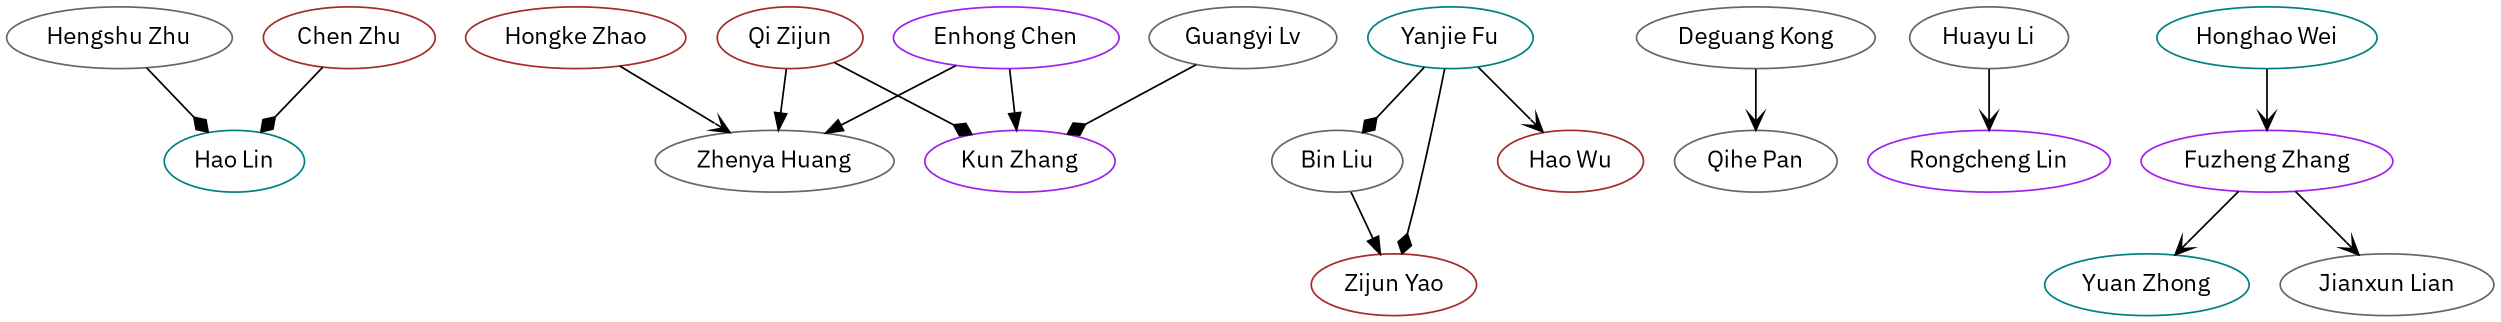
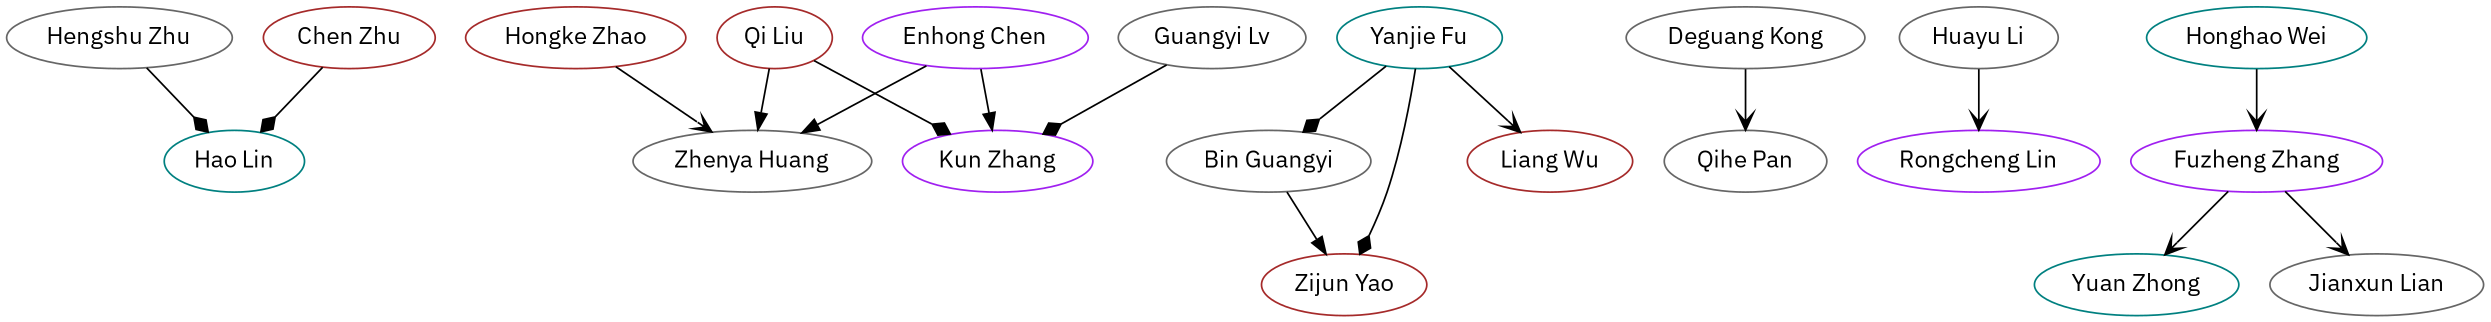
(790, 38) -> (775, 38)
(1337, 161) -> (1269, 161)
(1571, 161) -> (1550, 161)
